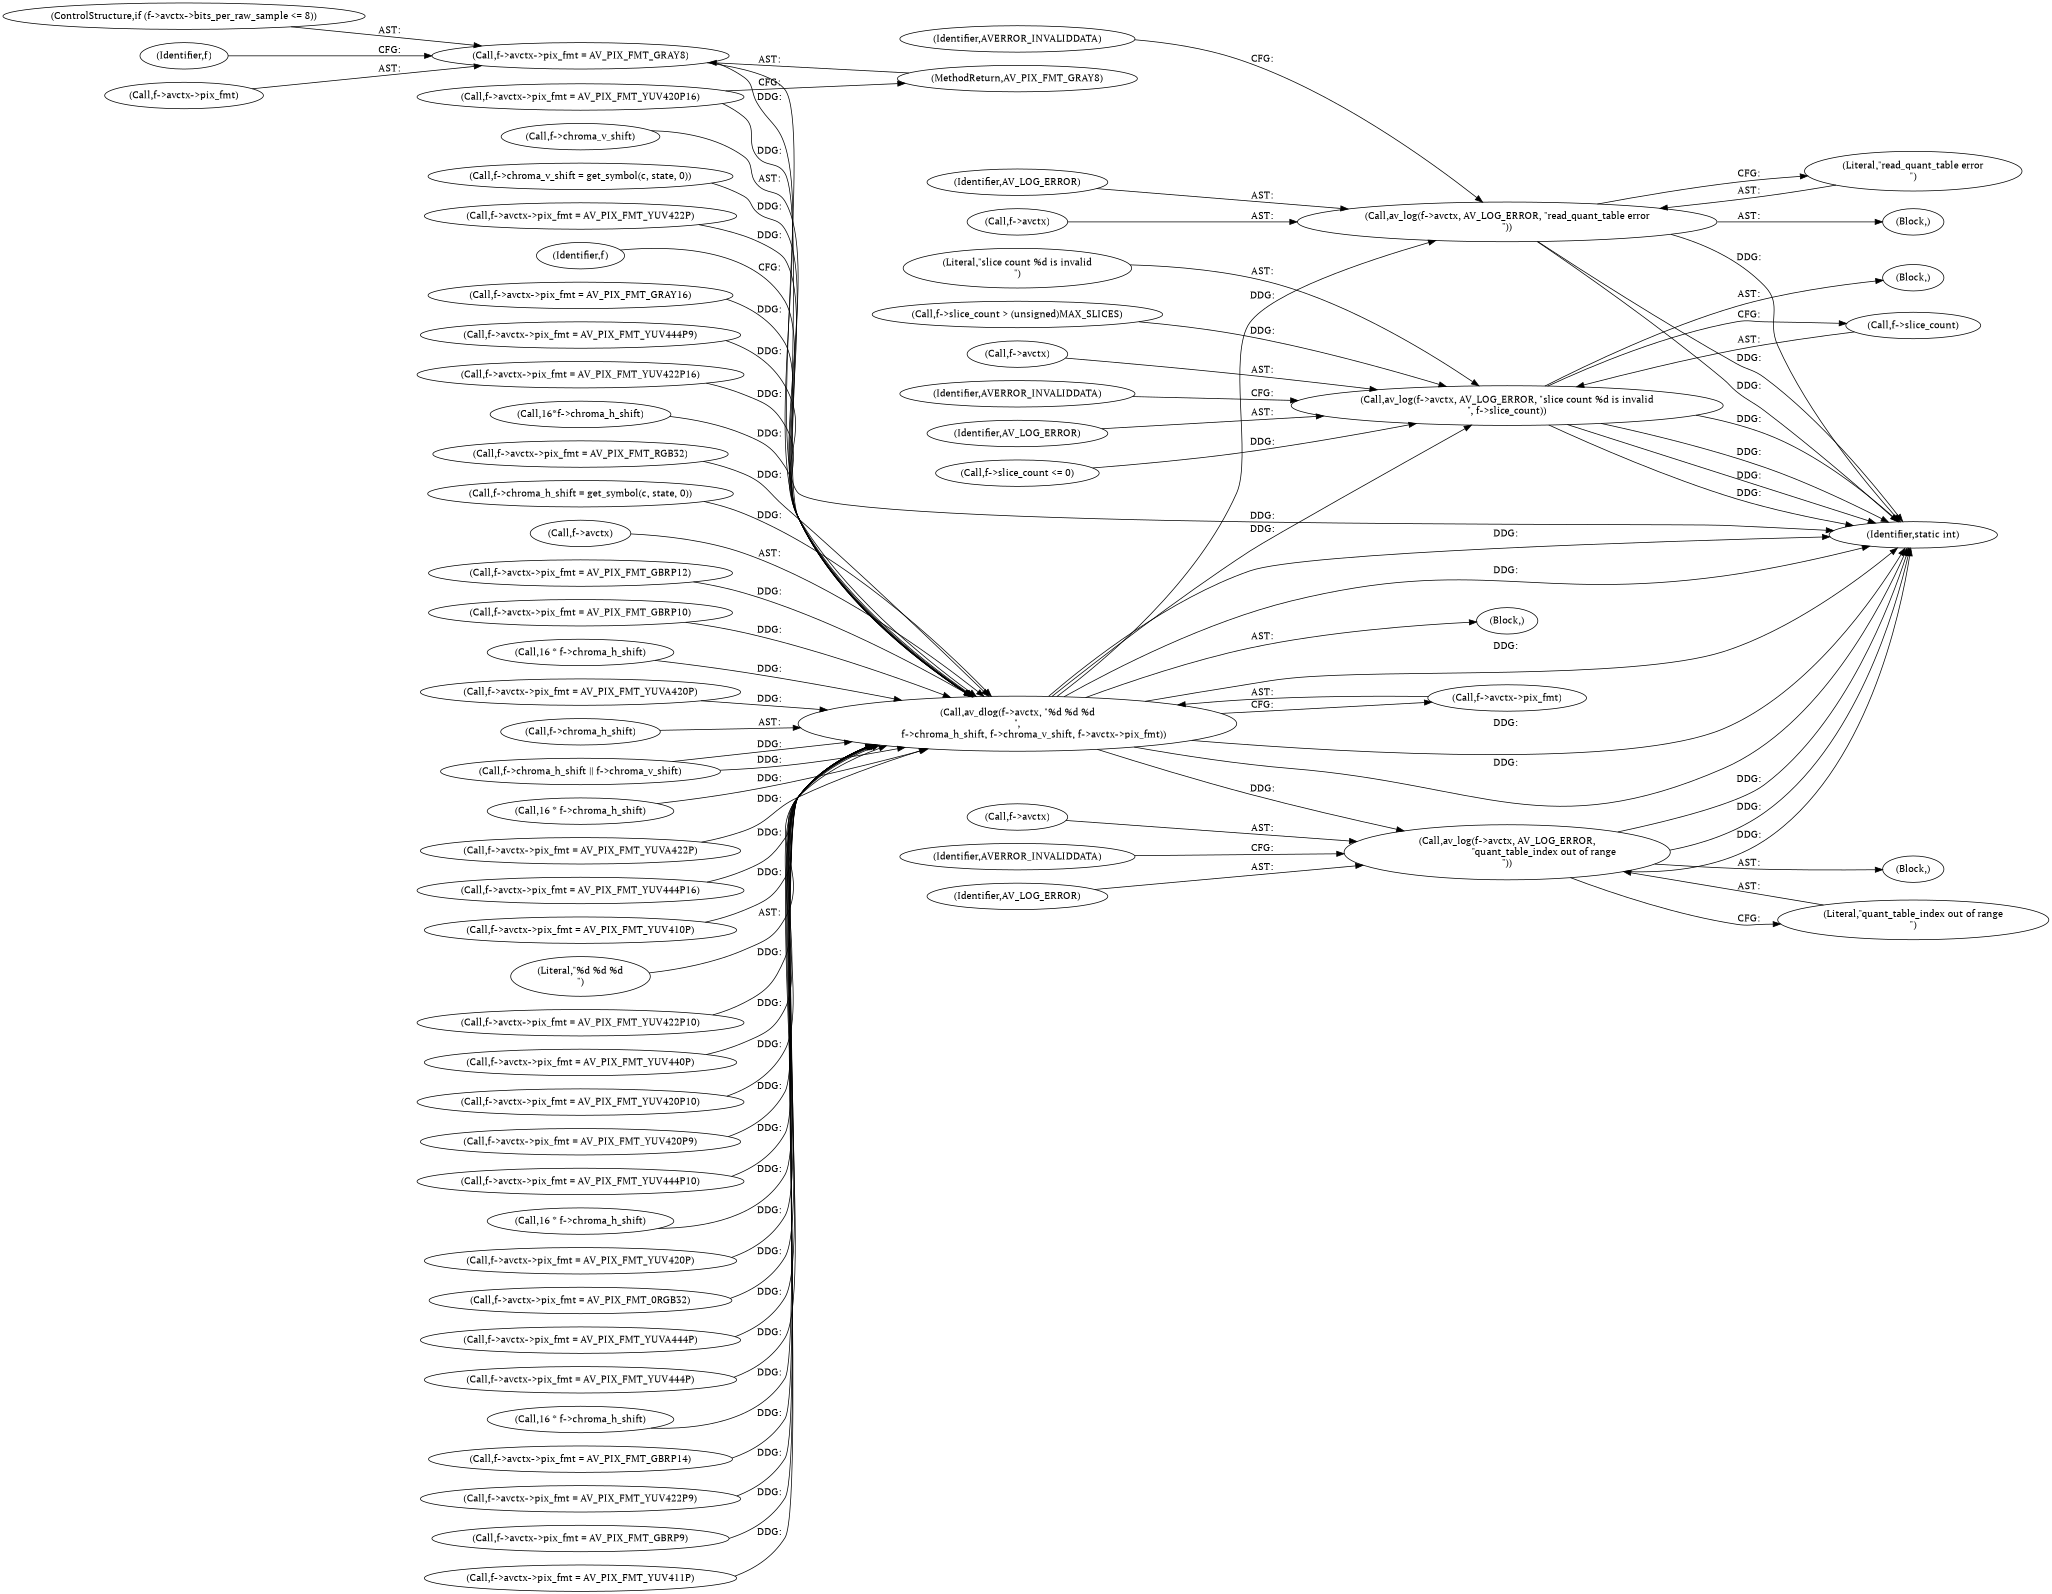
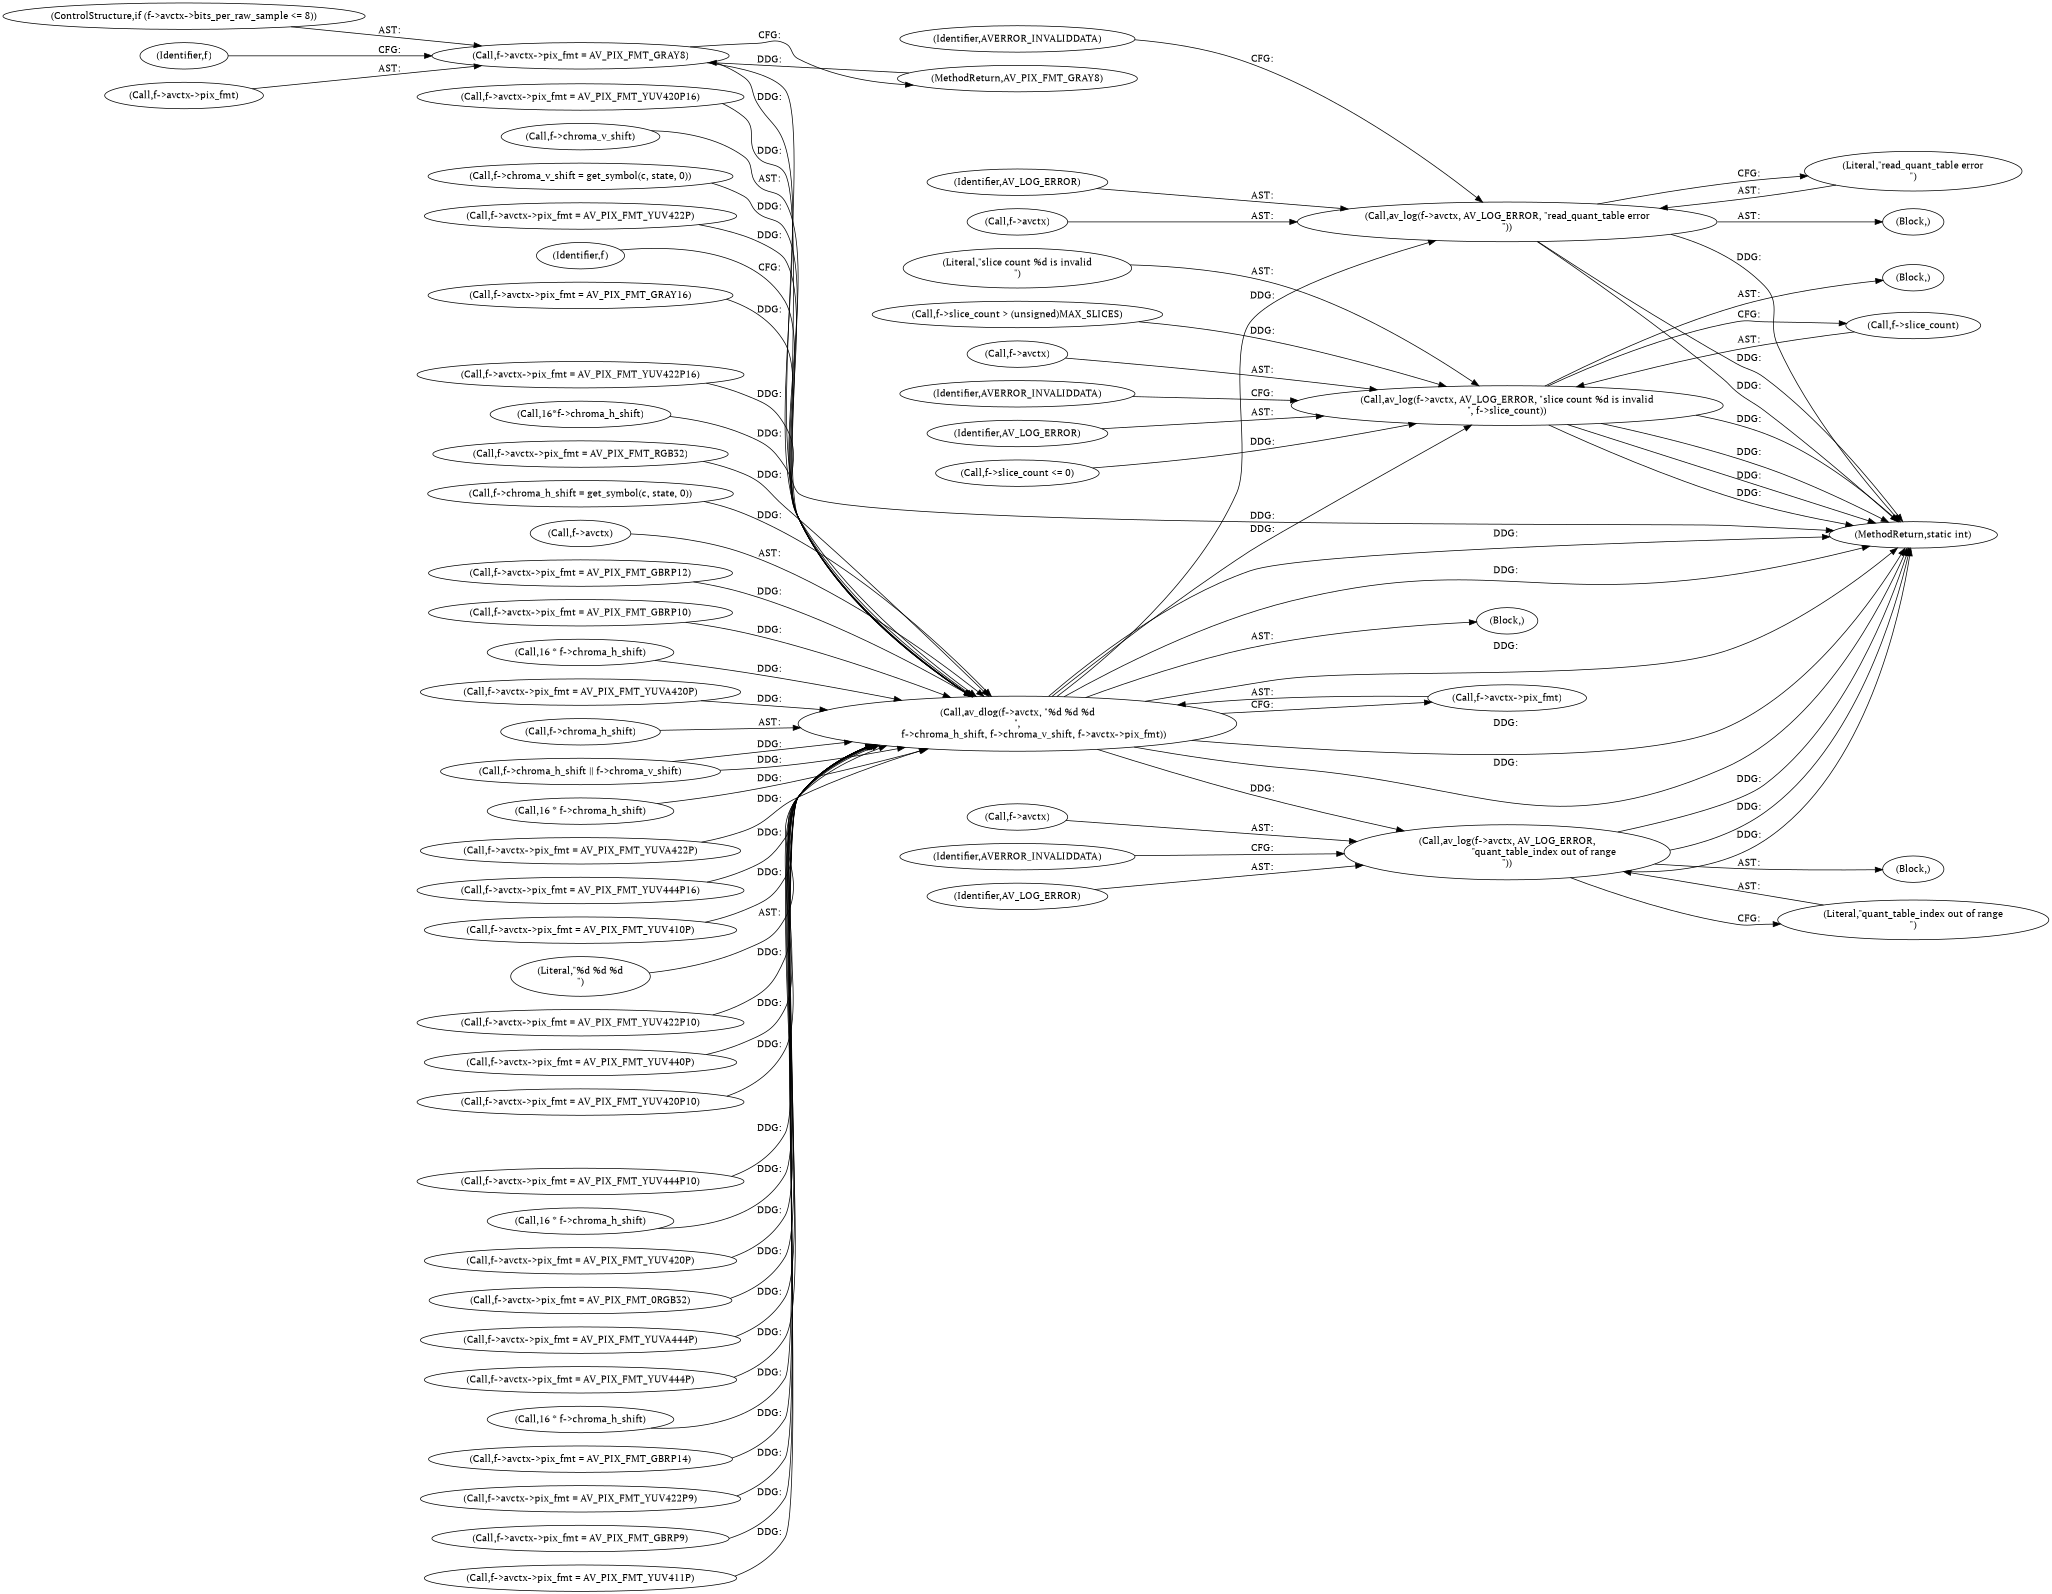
(771, 60) -> (771, 60)
(812, 87) -> (796, 57)
(581, 335) -> none
(1913, 535) -> (1913, 535)
(581, 1142) -> none
